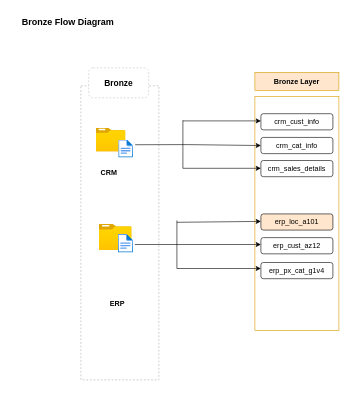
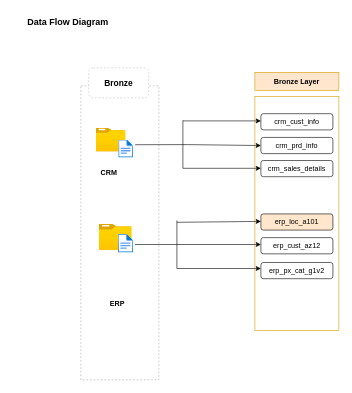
(68, 21) -> (68, 21)
(297, 146) -> (297, 146)
(297, 271) -> (297, 271)
